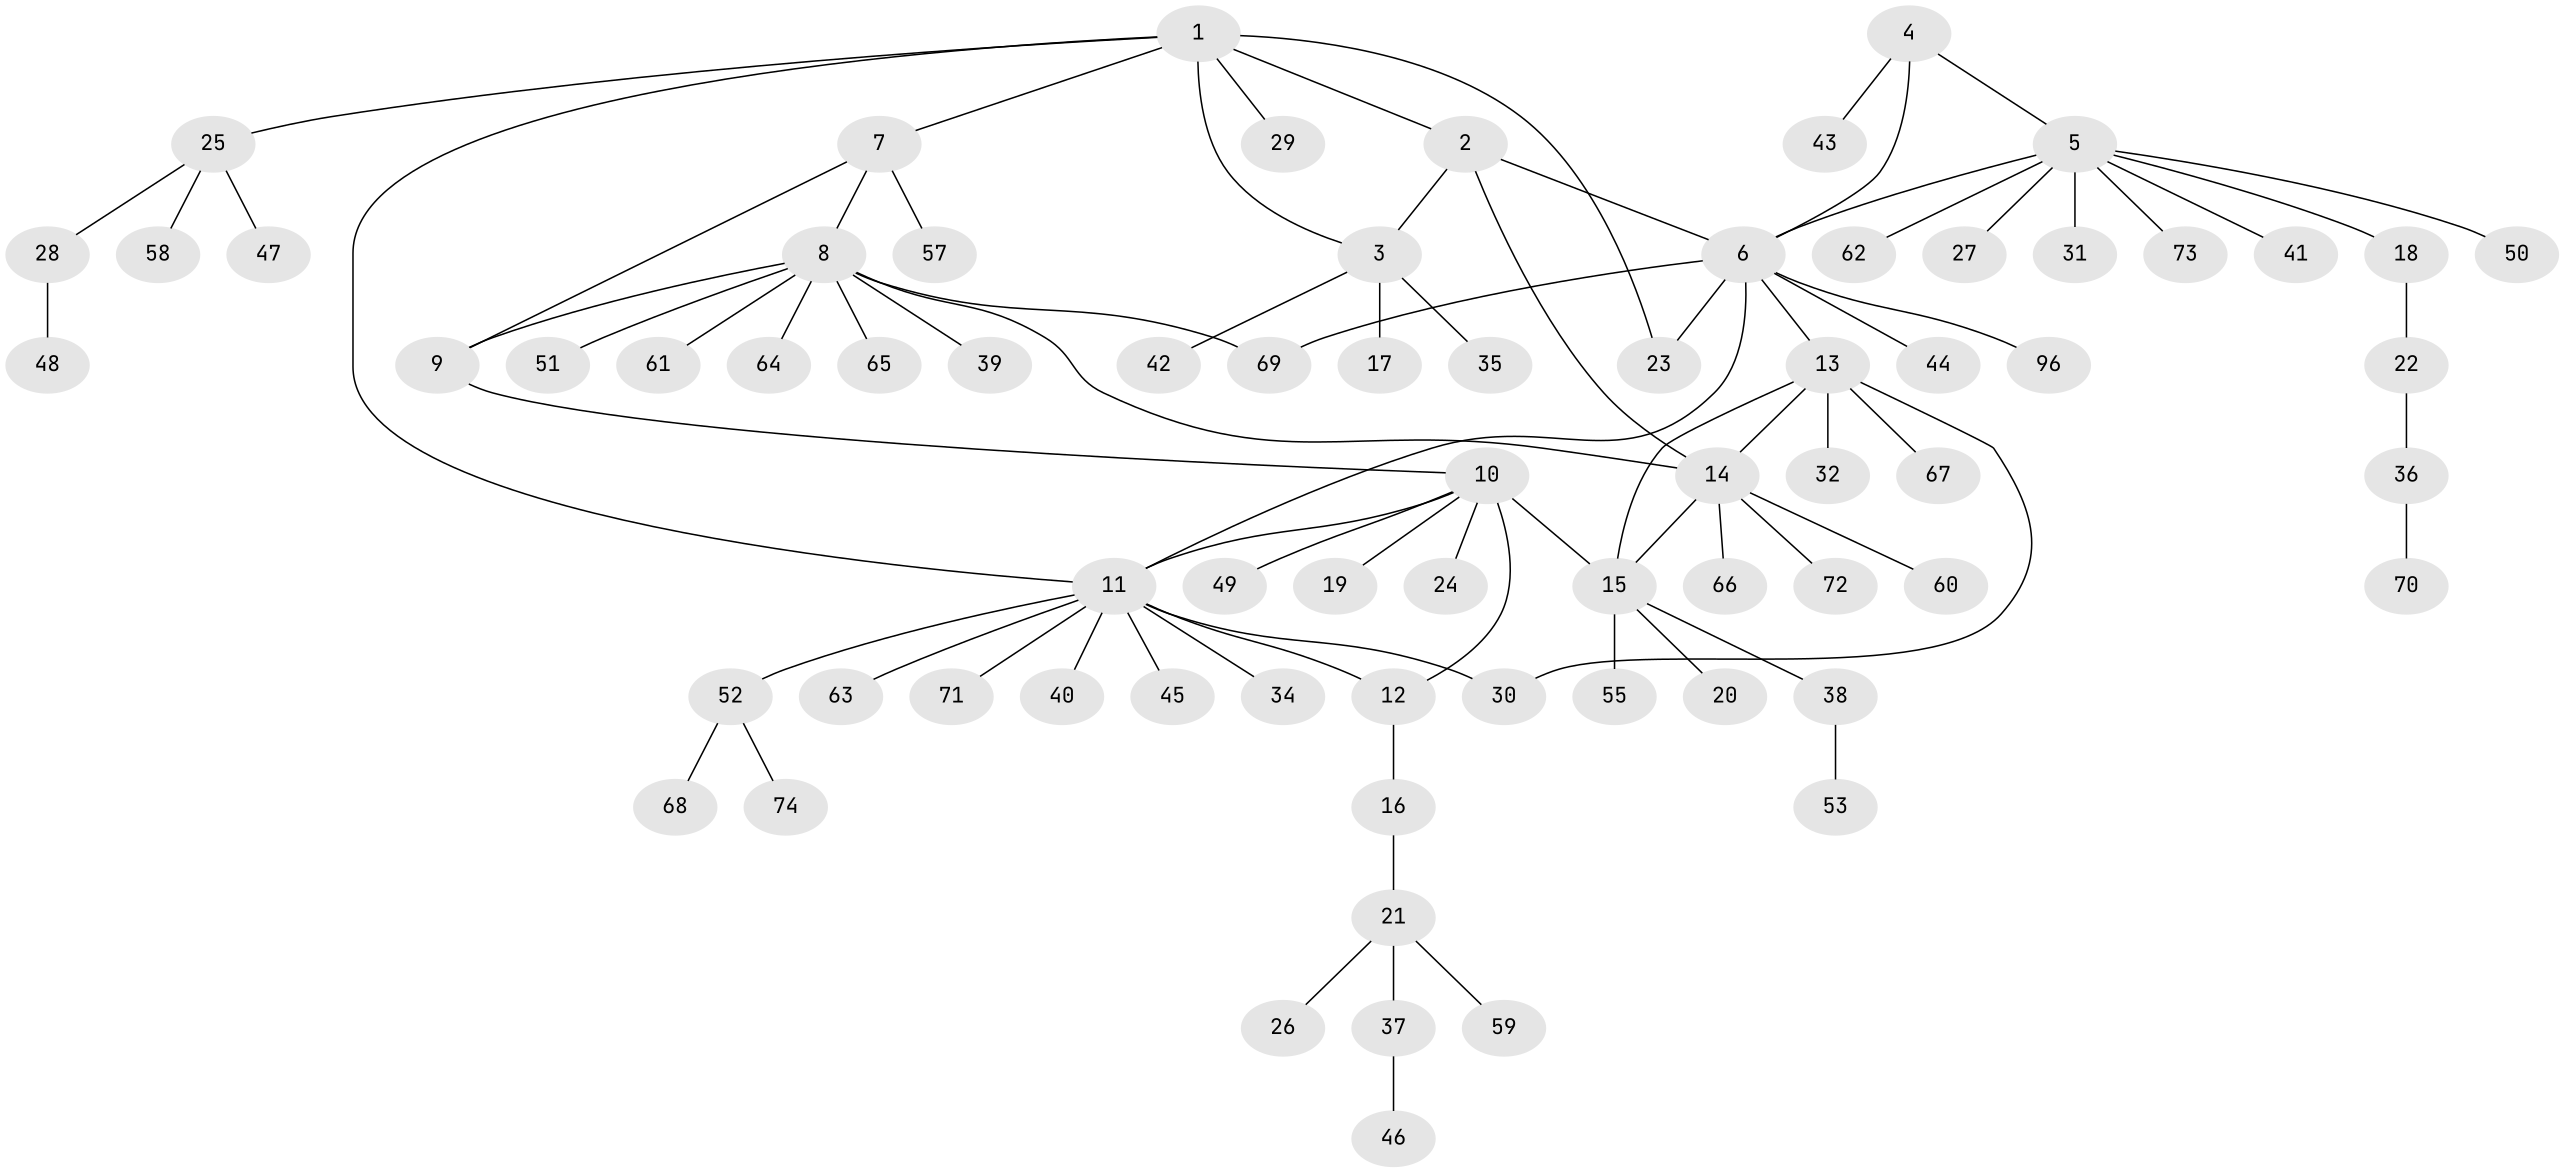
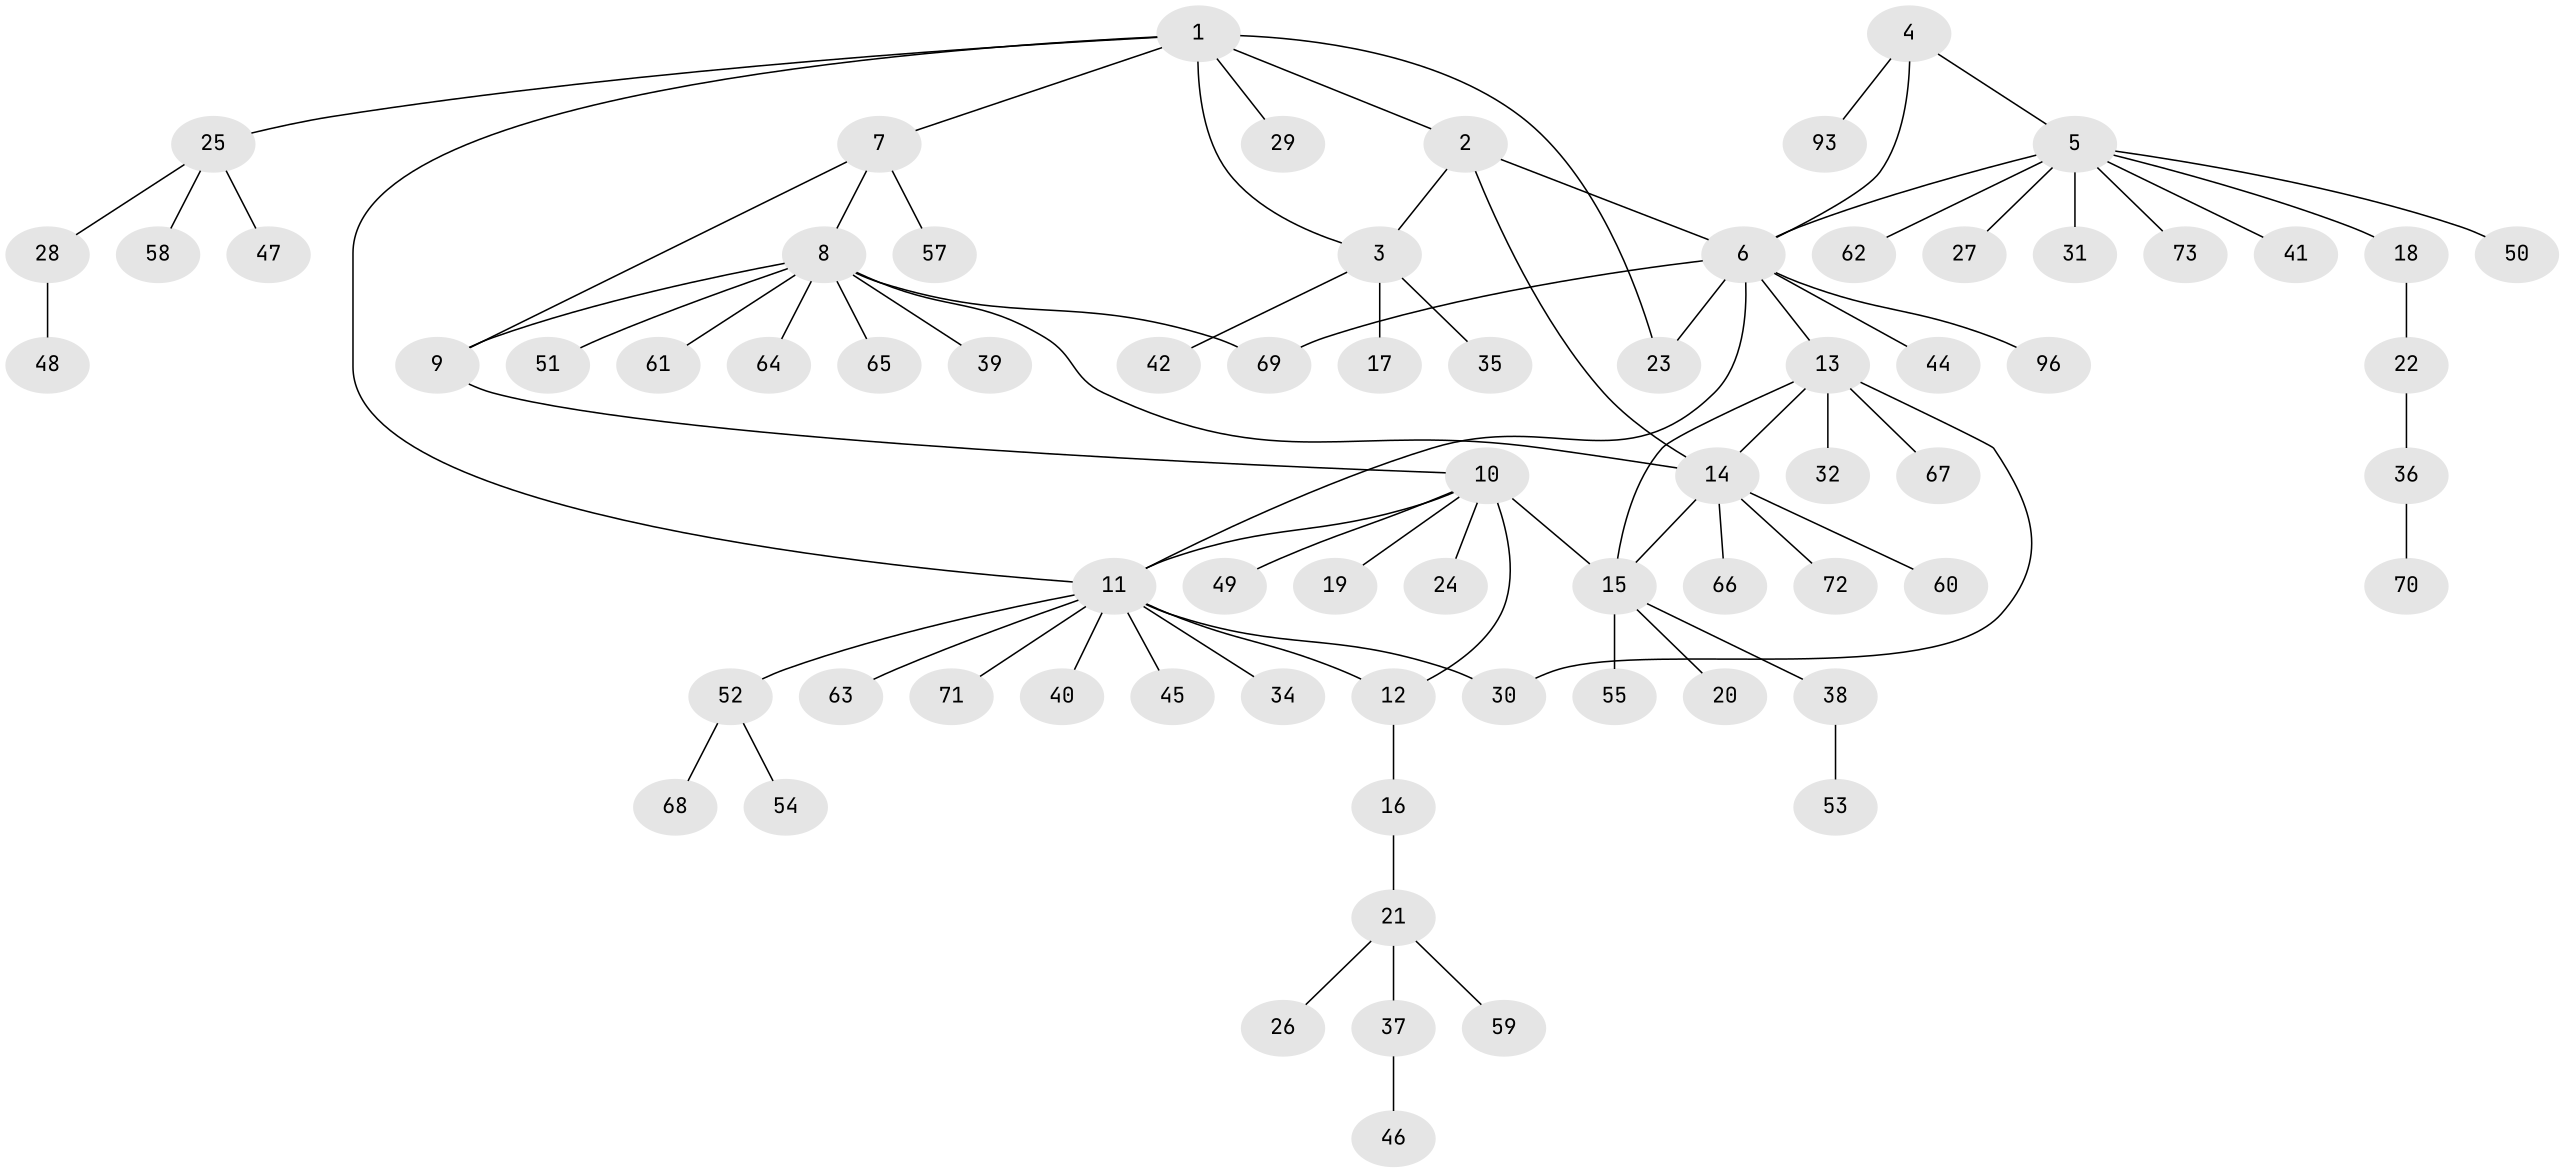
(1825, 144) -> (1825, 144)
(786, 807) -> (786, 807)
